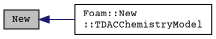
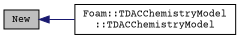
(143, 19) -> (155, 19)
